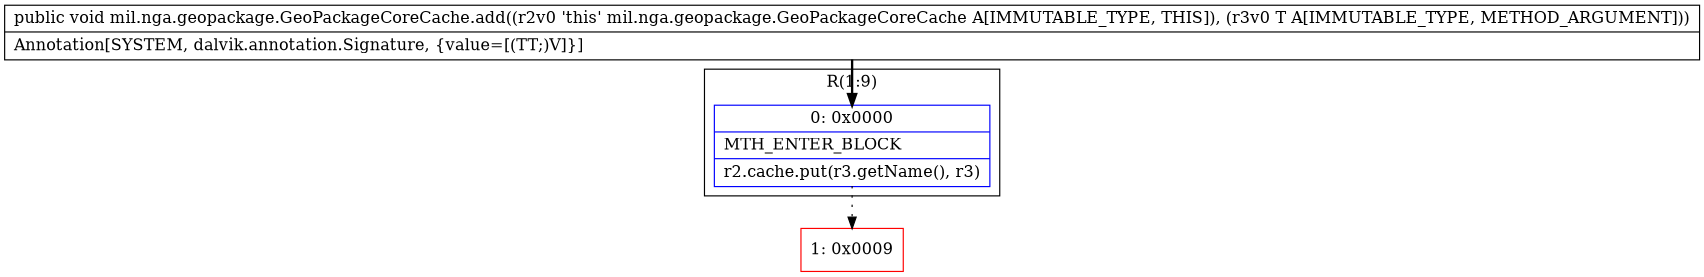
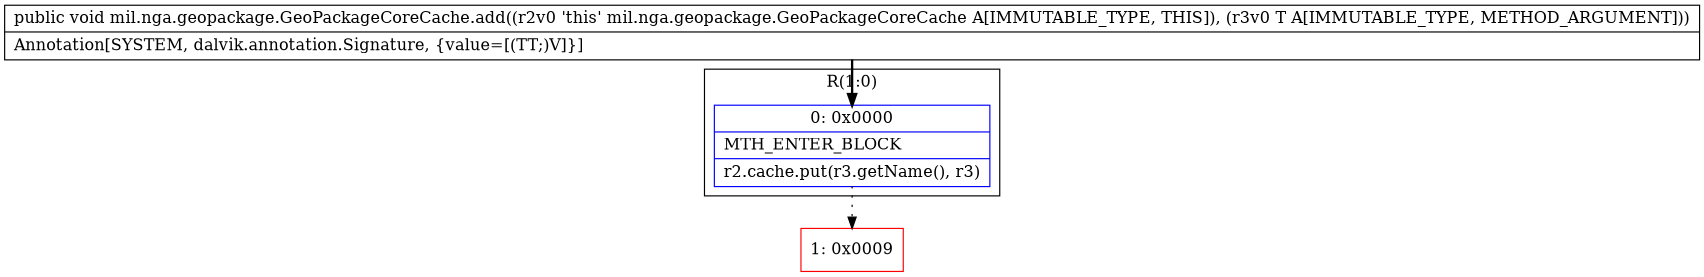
(852, 83) -> (852, 83)
